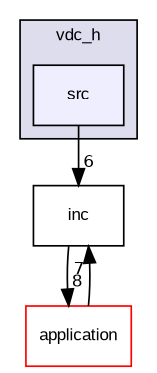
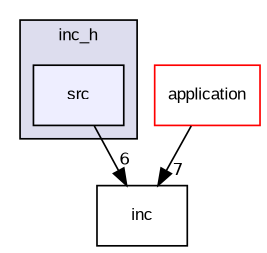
(79, 36) -> (79, 36)
(67, 268) -> none
